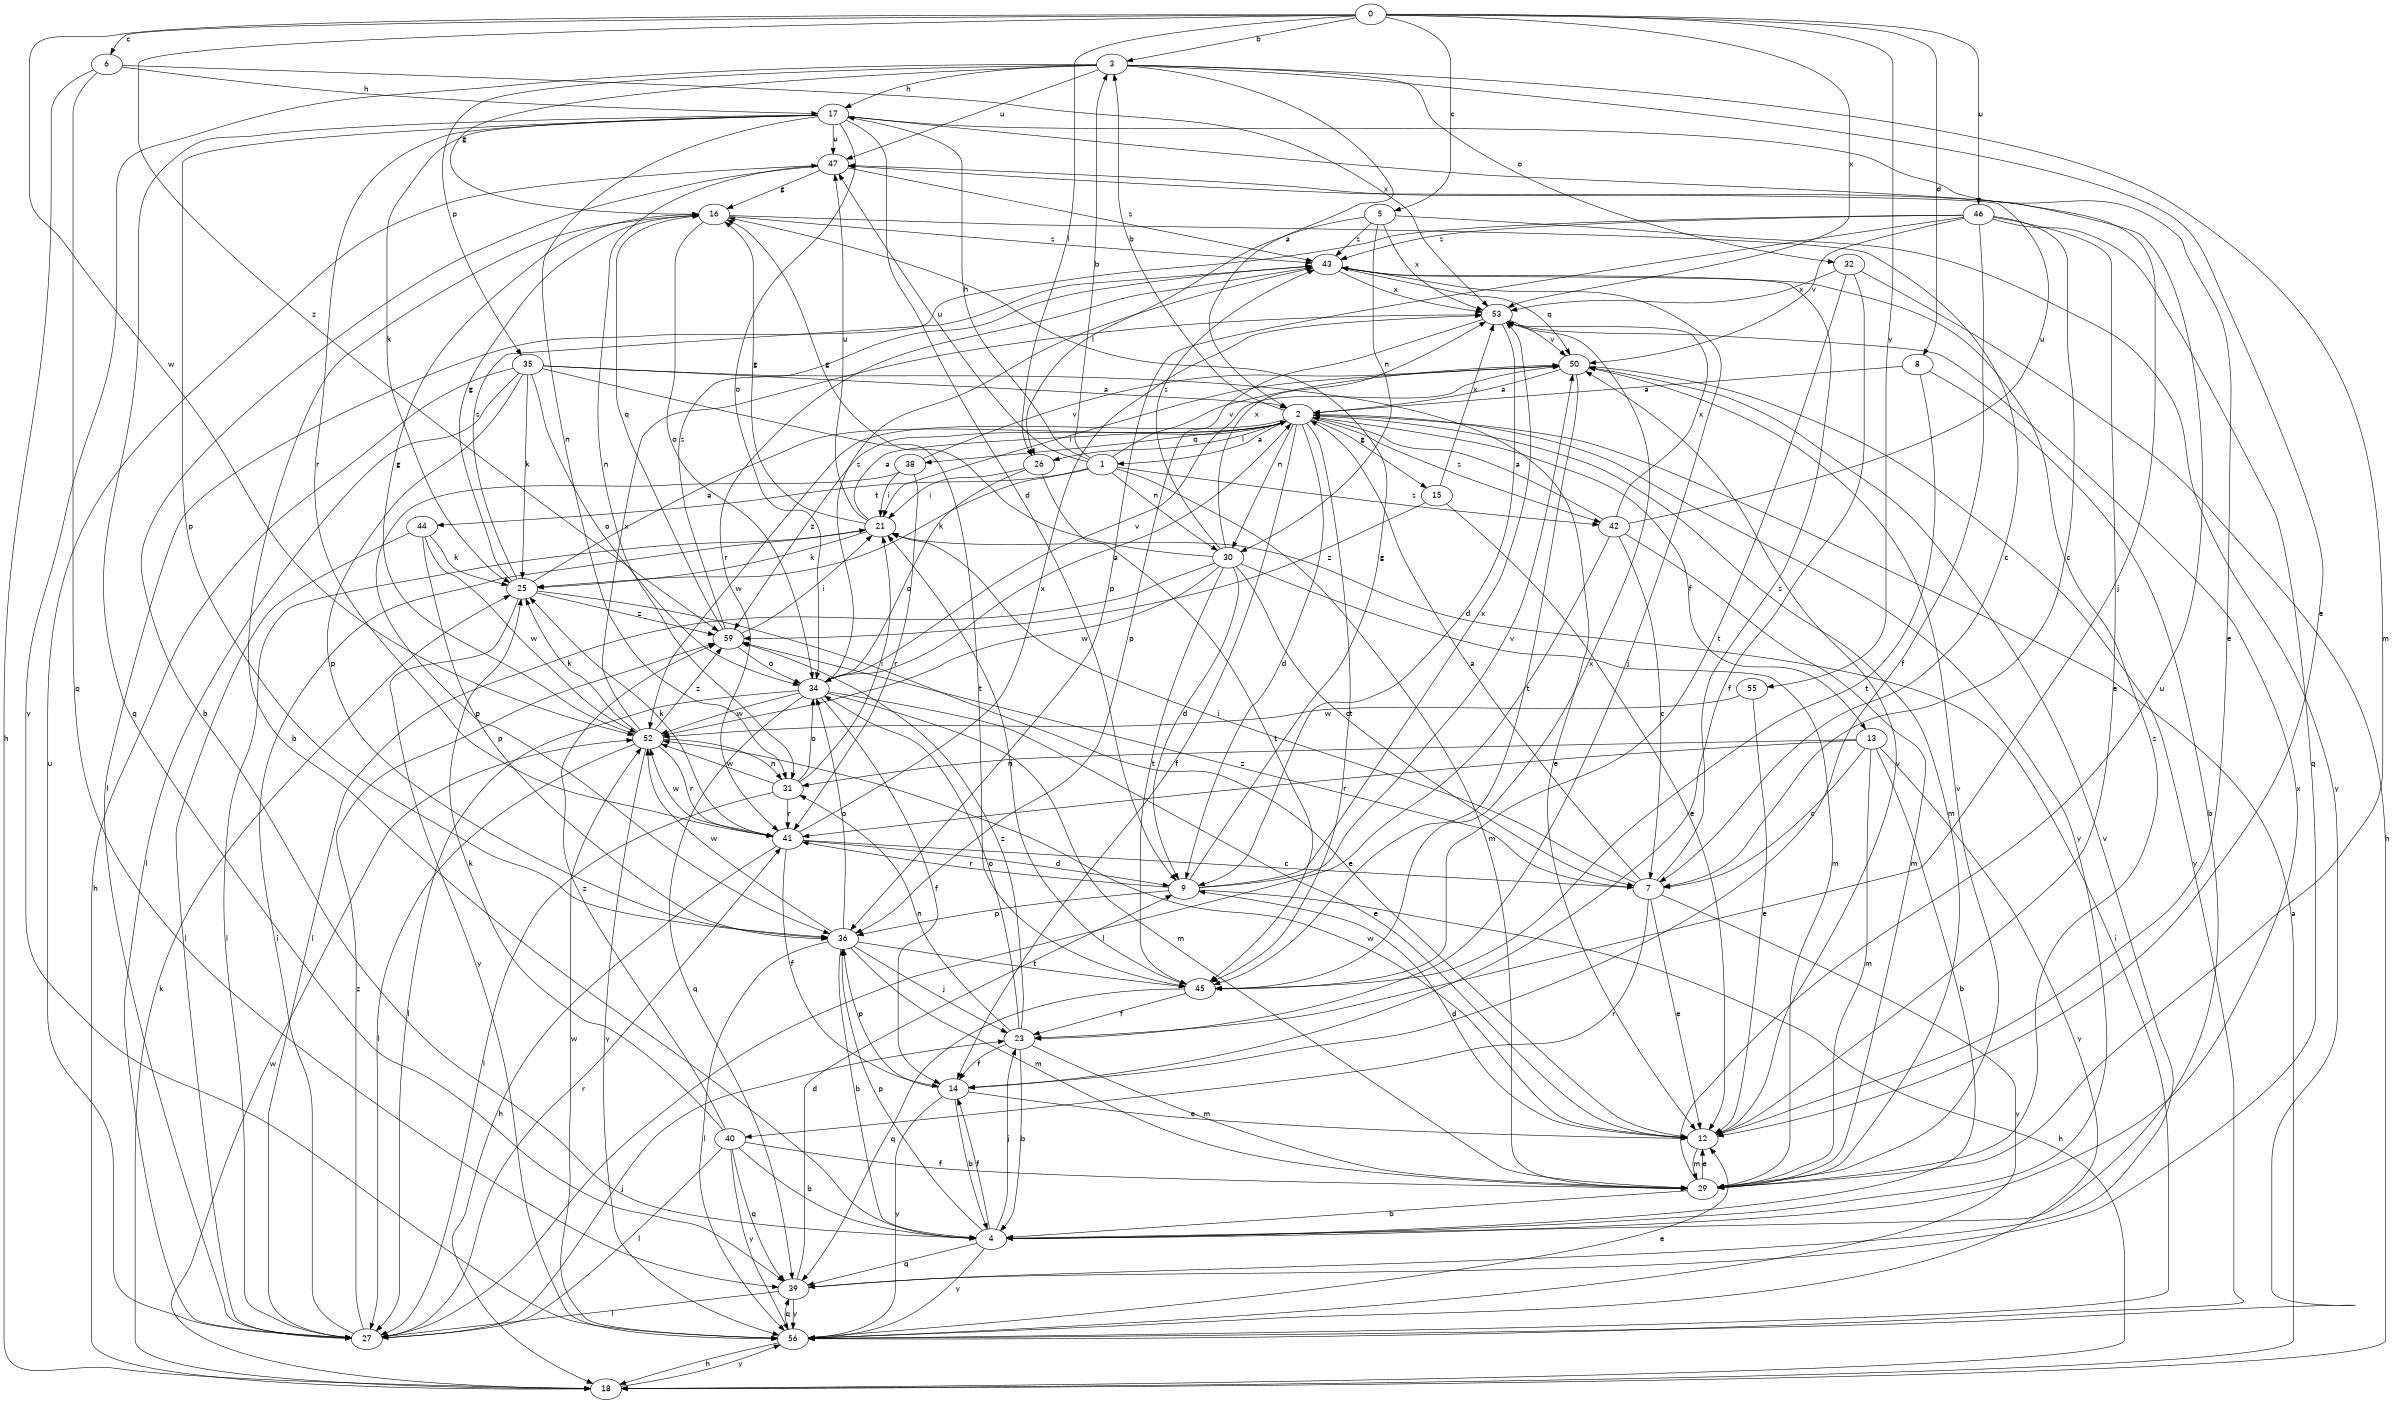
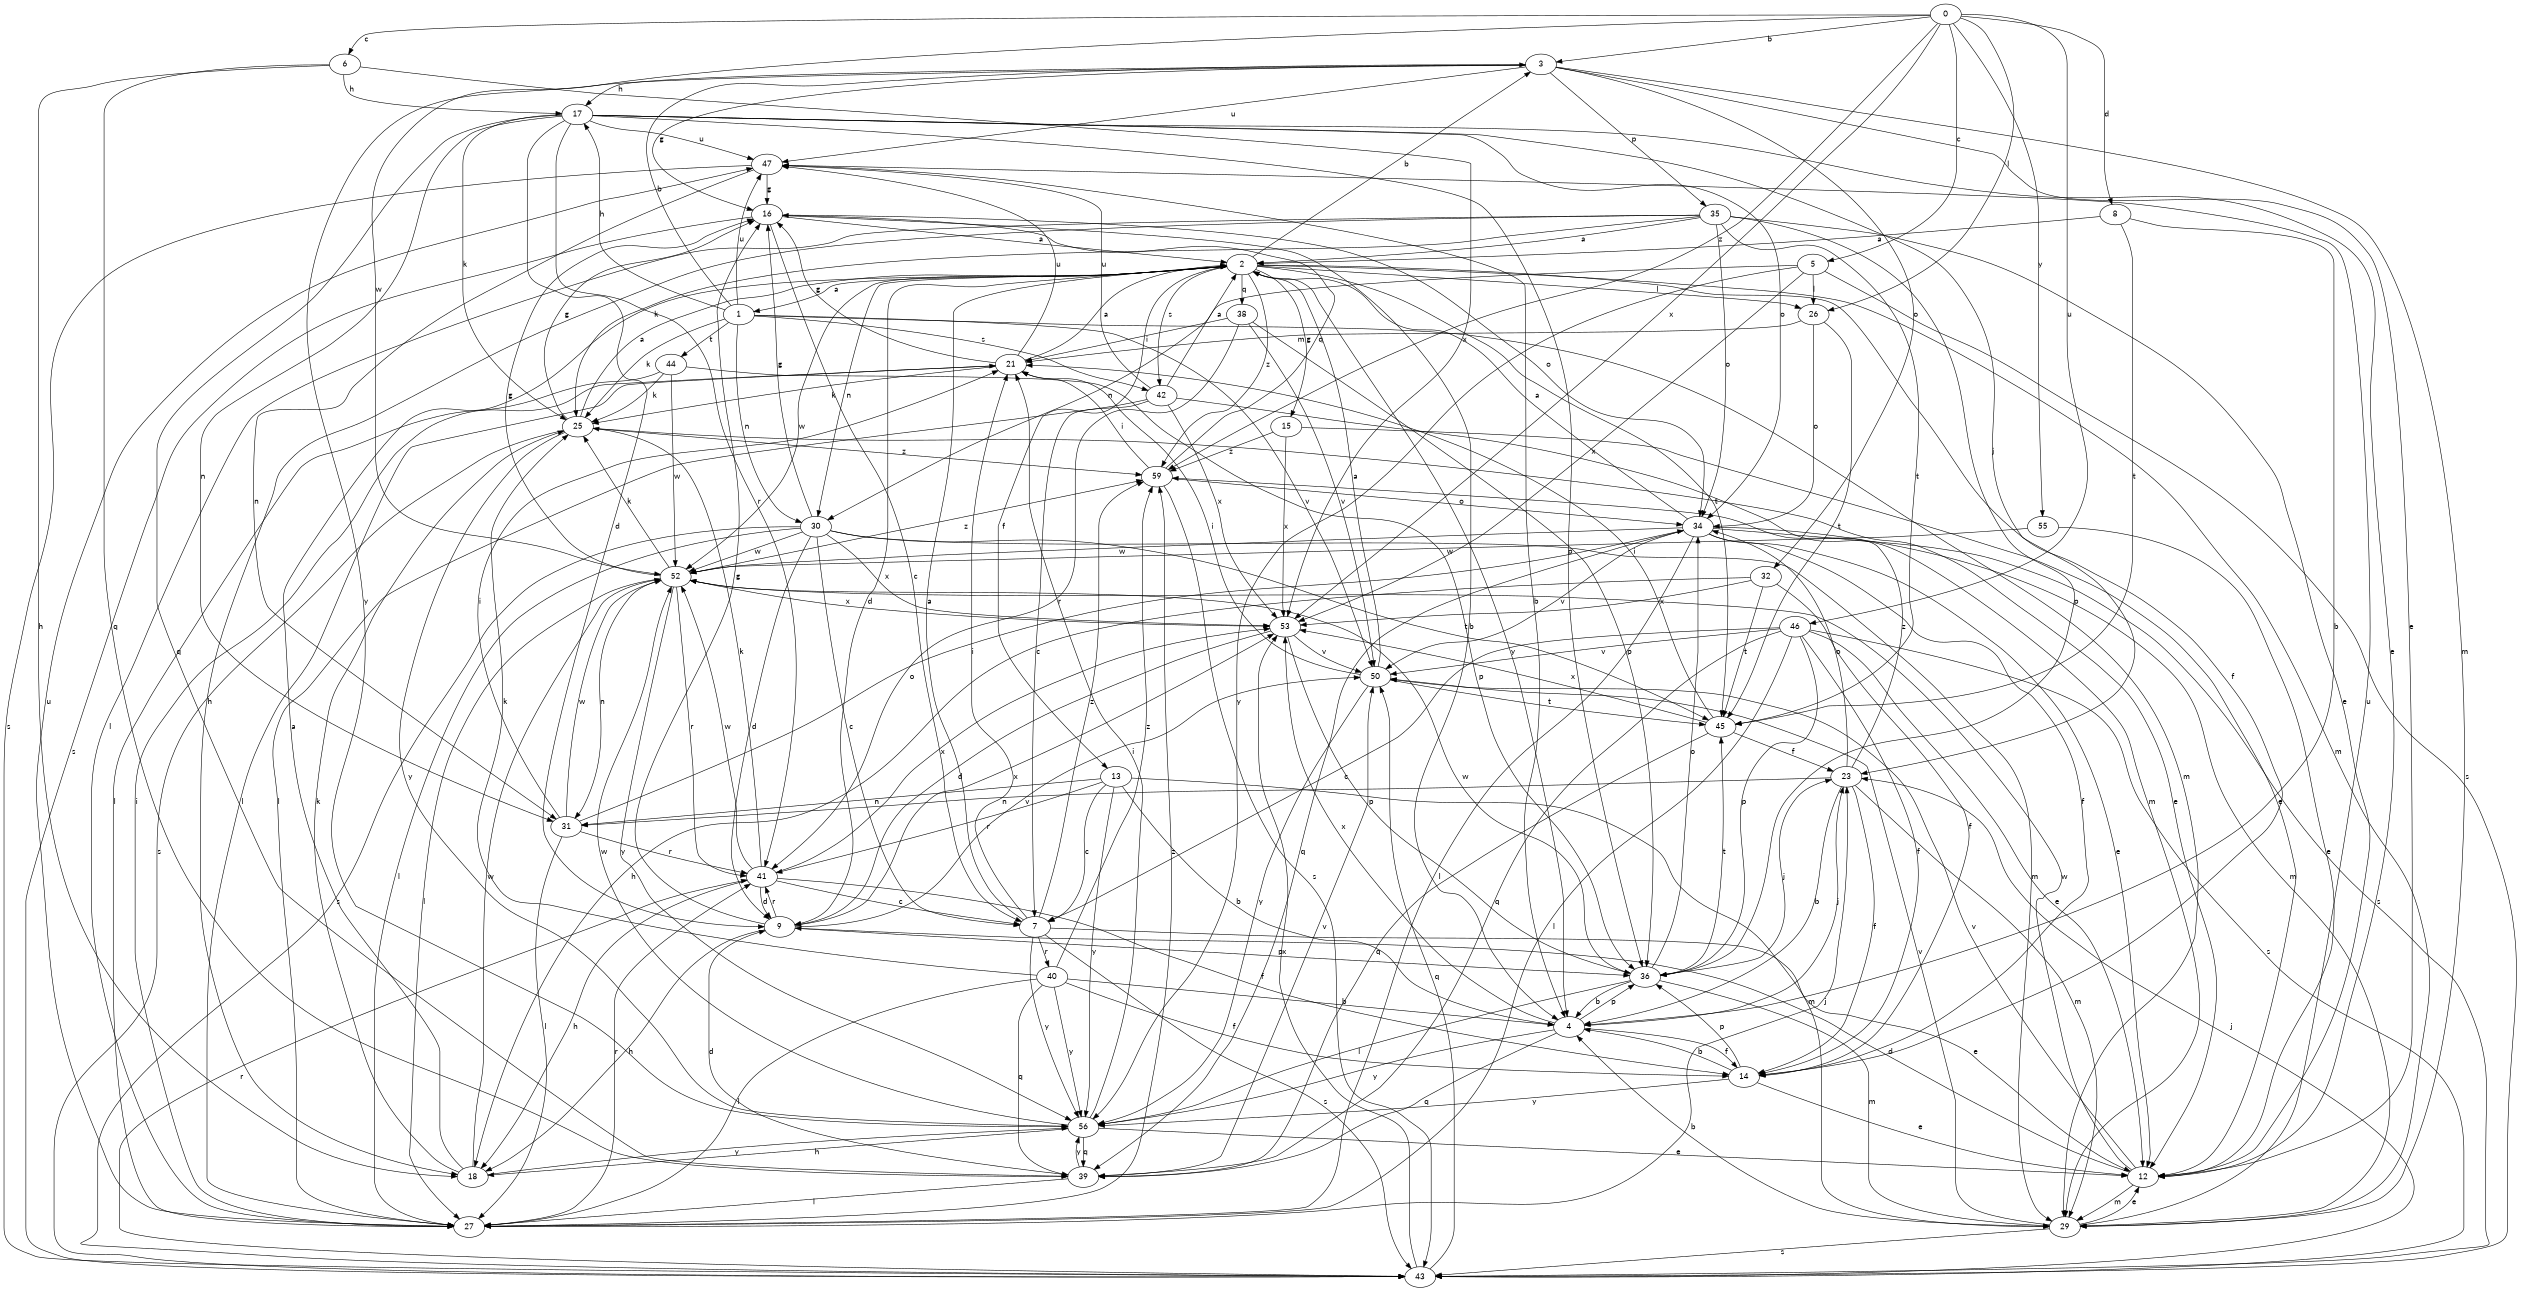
(1374, 202) -> (1002, 240)
(930, 496) -> (1301, 340)
(1212, 1180) -> (1372, 1062)
